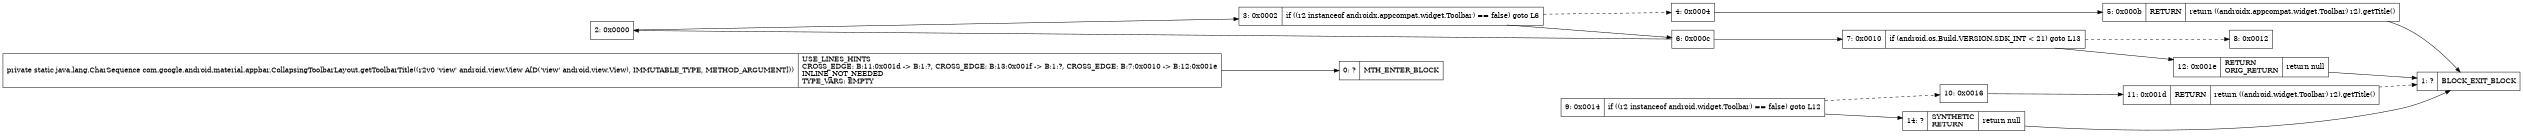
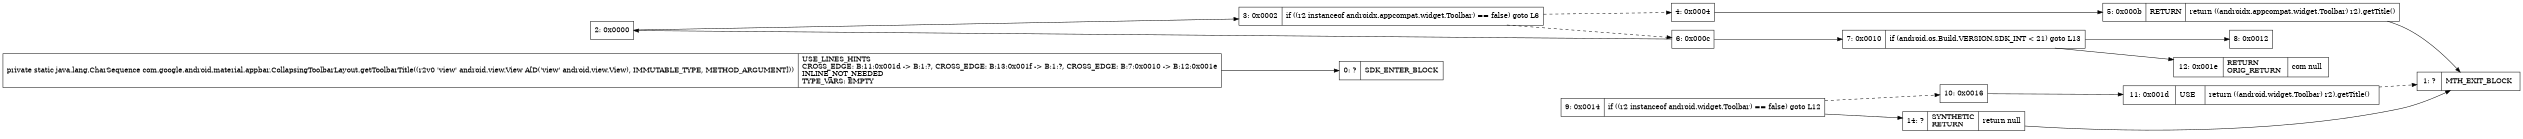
(1587, 31) -> (1587, 31)
(2155, 39) -> (2155, 39)
(2306, 67) -> (2307, 67)
(1401, 70) -> (1401, 70)
(2370, 75) -> none
(2479, 81) -> (2479, 81)
(2191, 95) -> (2188, 95)
